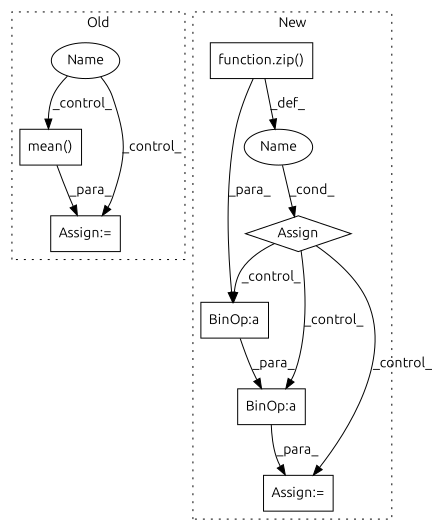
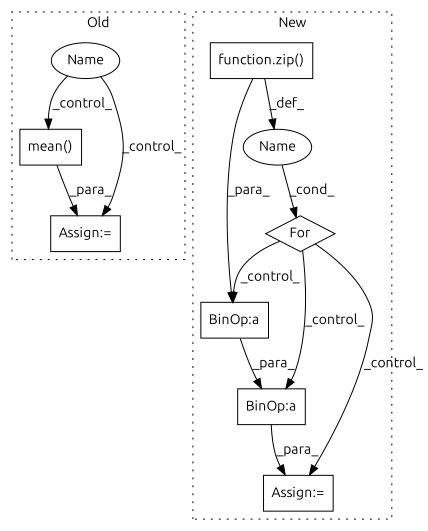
(298, 234) -> (300, 234)
